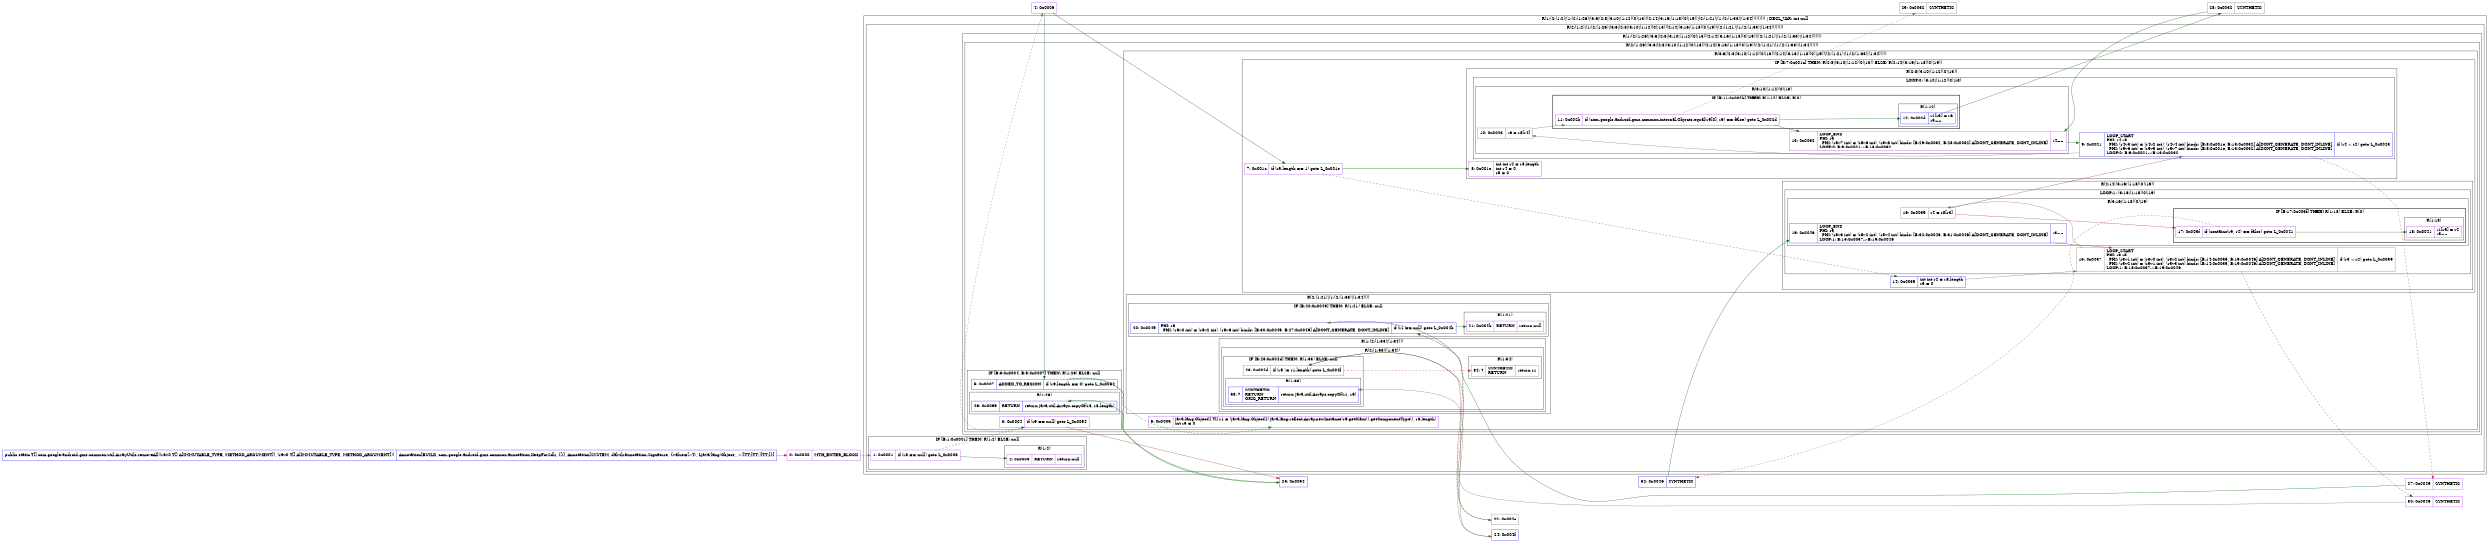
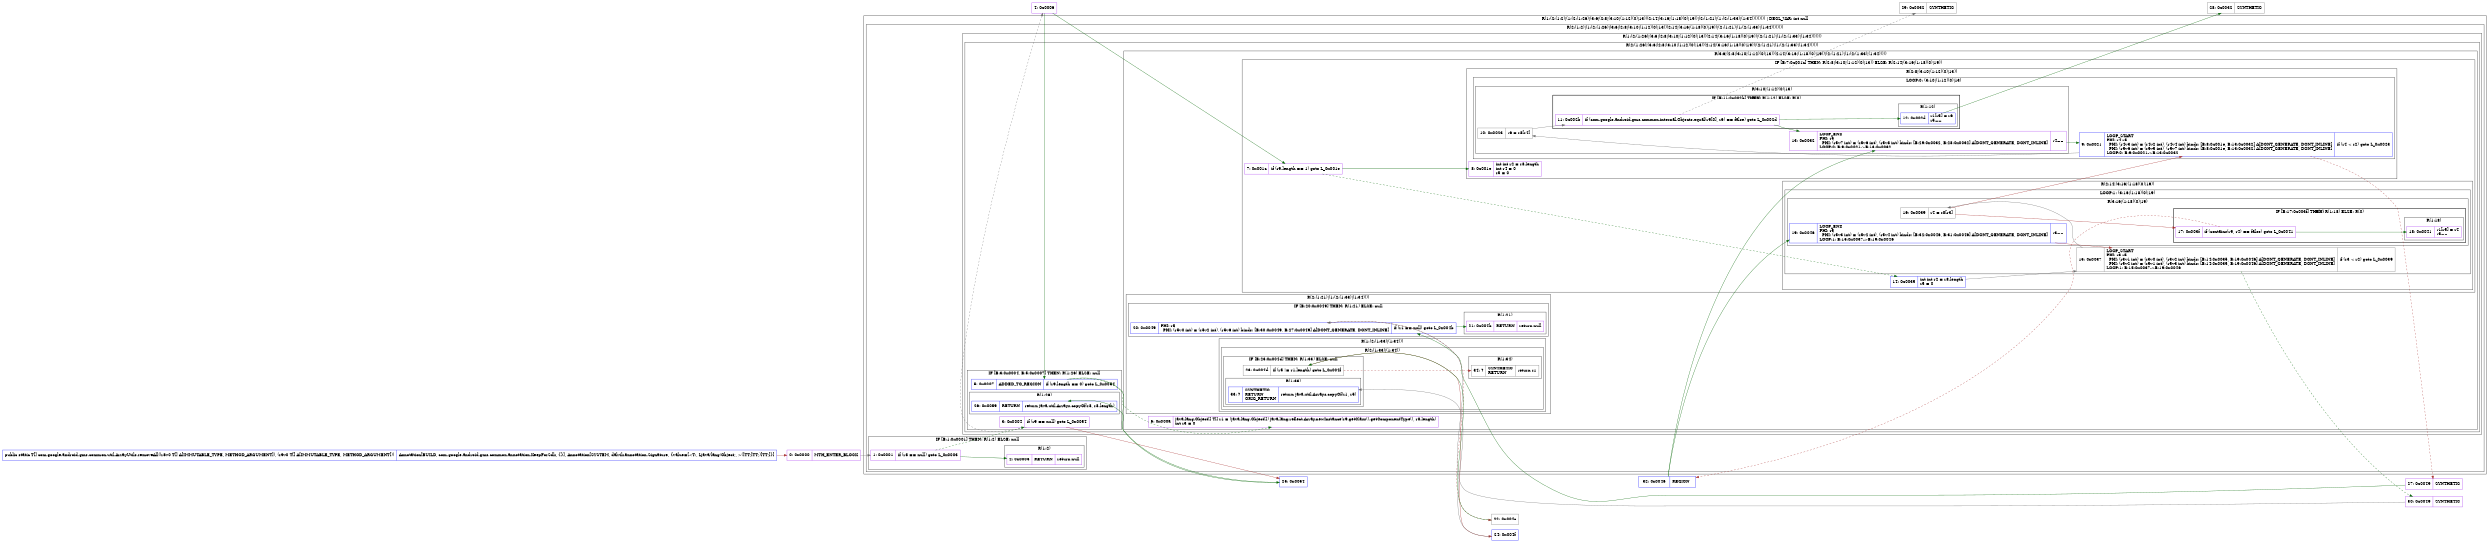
(2111, 46) -> (1725, 281)
(1681, 482) -> (1681, 482)
